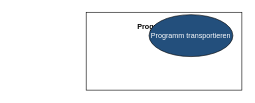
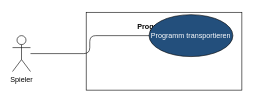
none -> (90, 45)
none -> (21, 54)
